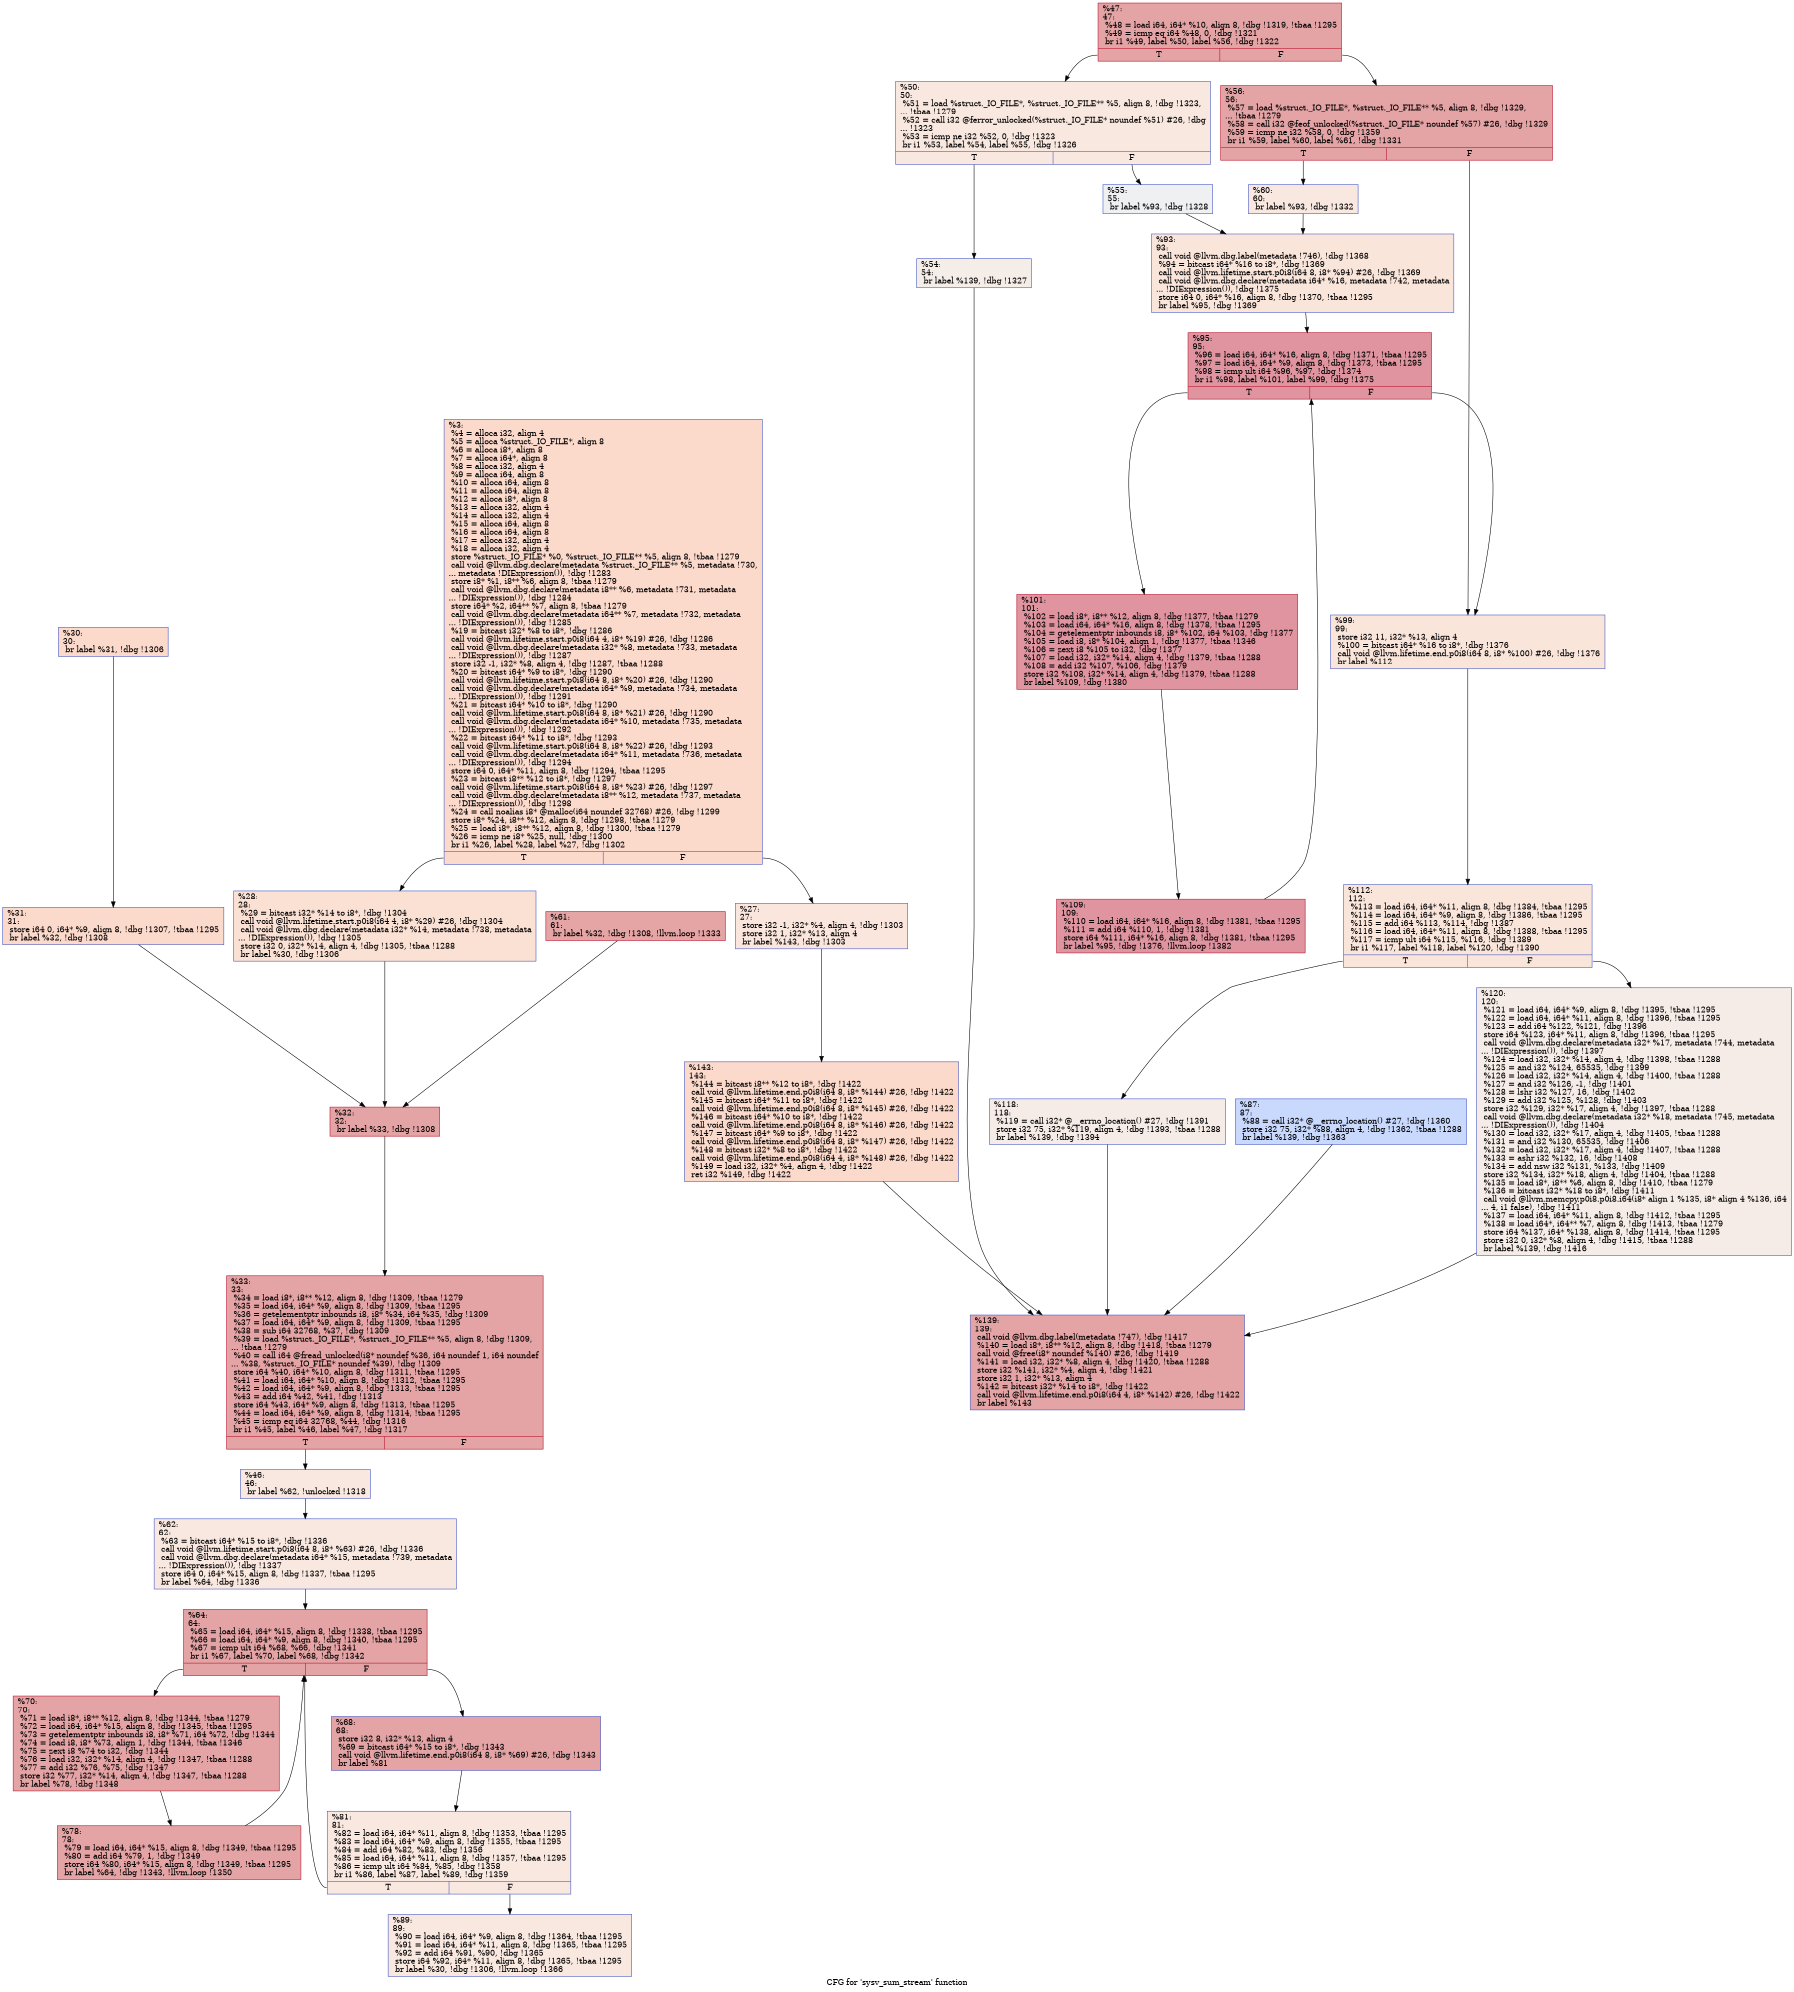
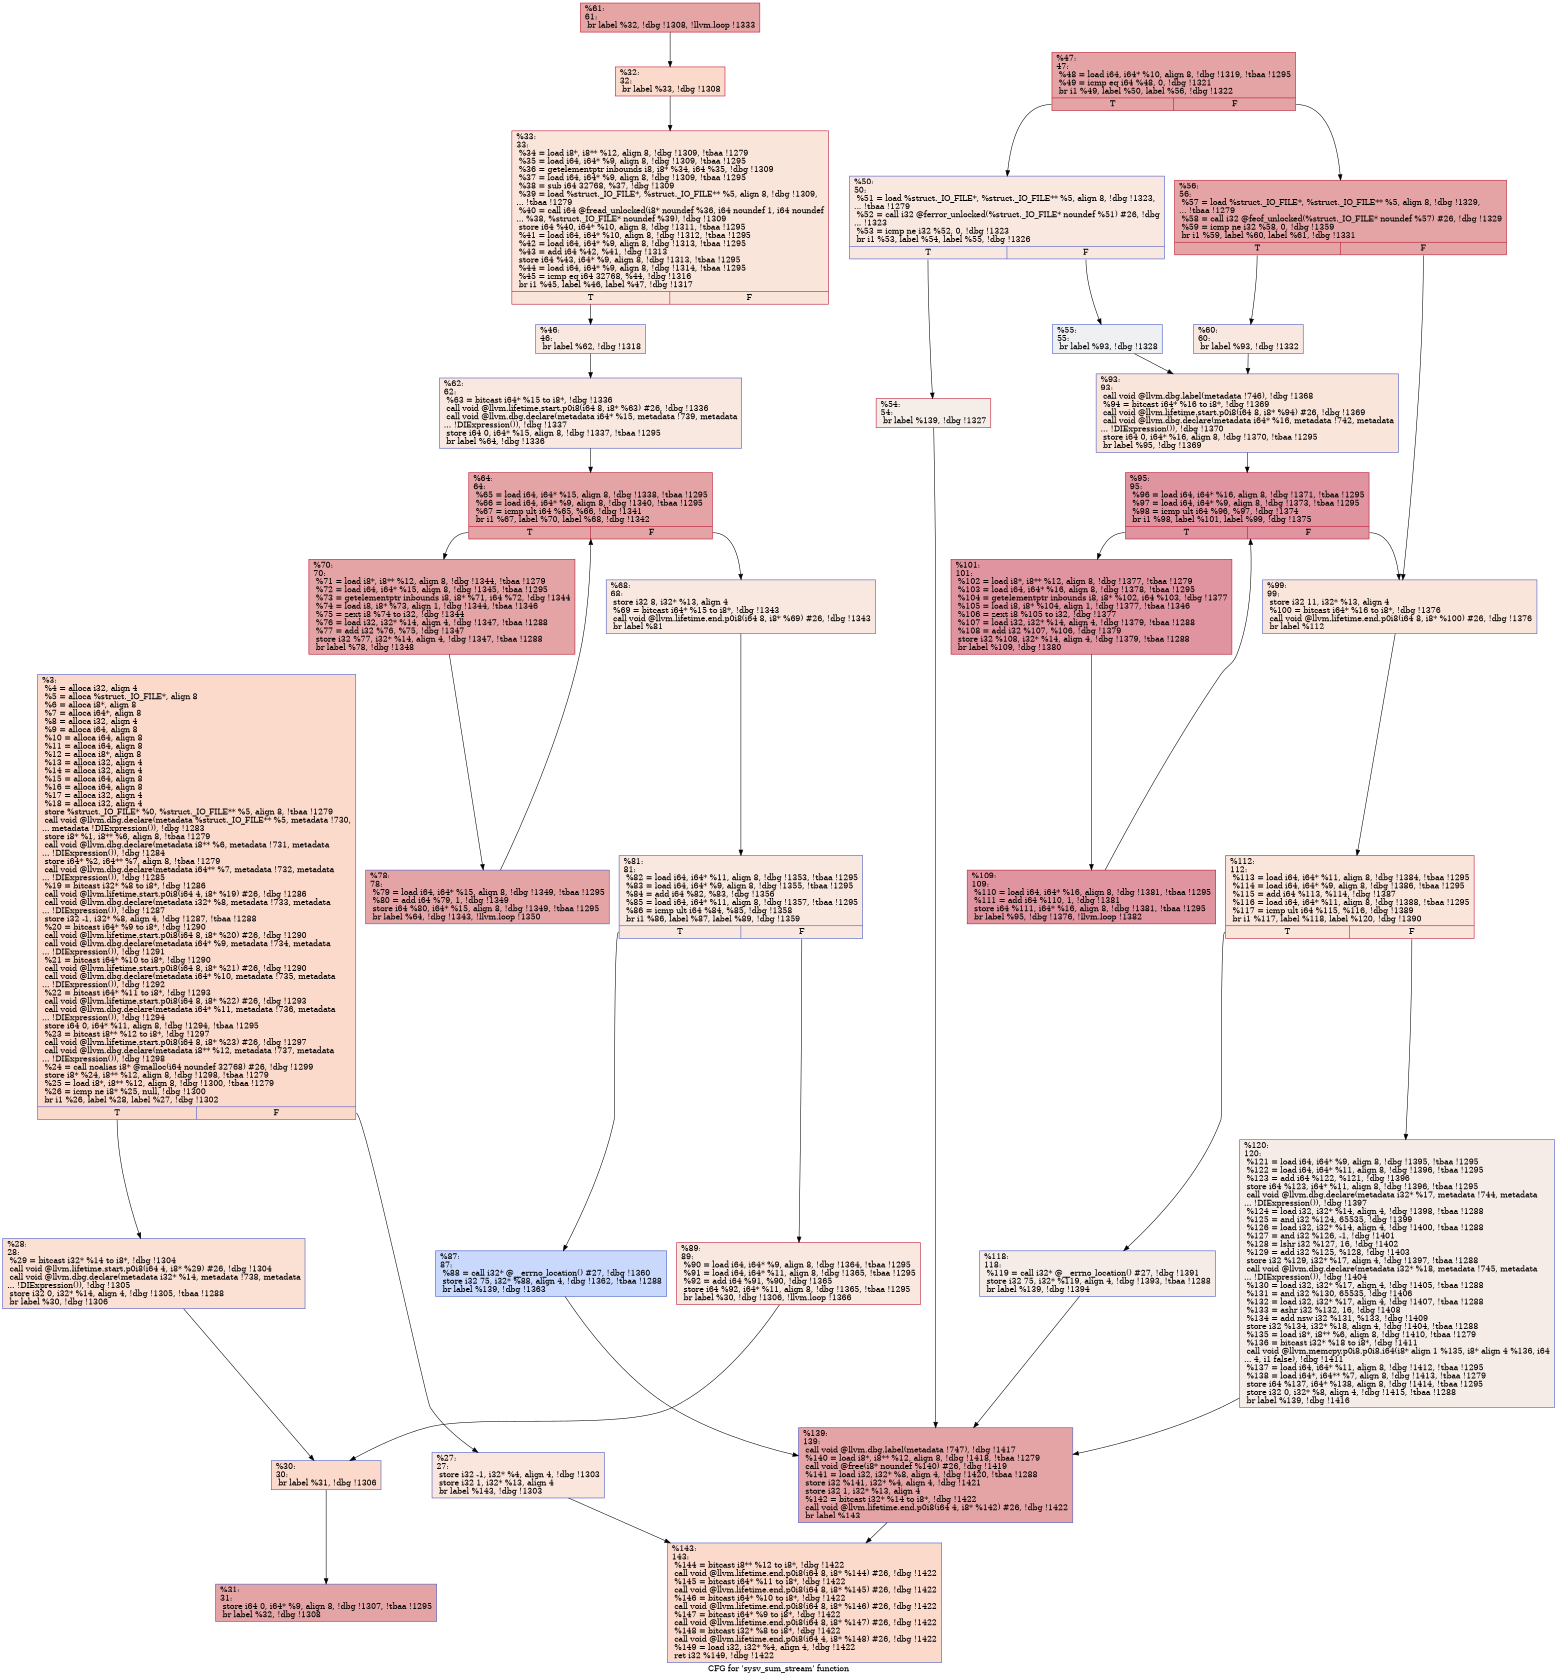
(974, 273) -> (933, 413)
(1218, 289) -> (1162, 429)
(113, 926) -> (326, 1603)
(1468, 926) -> (1350, 897)
(250, 1024) -> none
(385, 1031) -> (247, 1383)
(385, 1122) -> (670, 81)
(958, 1249) -> (878, 1531)
(385, 1362) -> (670, 218)
none -> (586, 1421)
(305, 1492) -> (591, 347)
(272, 1648) -> (558, 512)
(466, 1743) -> (741, 607)
(307, 1787) -> (615, 1093)
(179, 1853) -> (487, 897)
(510, 1945) -> (799, 1274)
